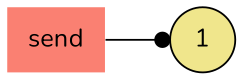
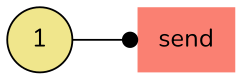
(130, 40) -> (98, 40)
